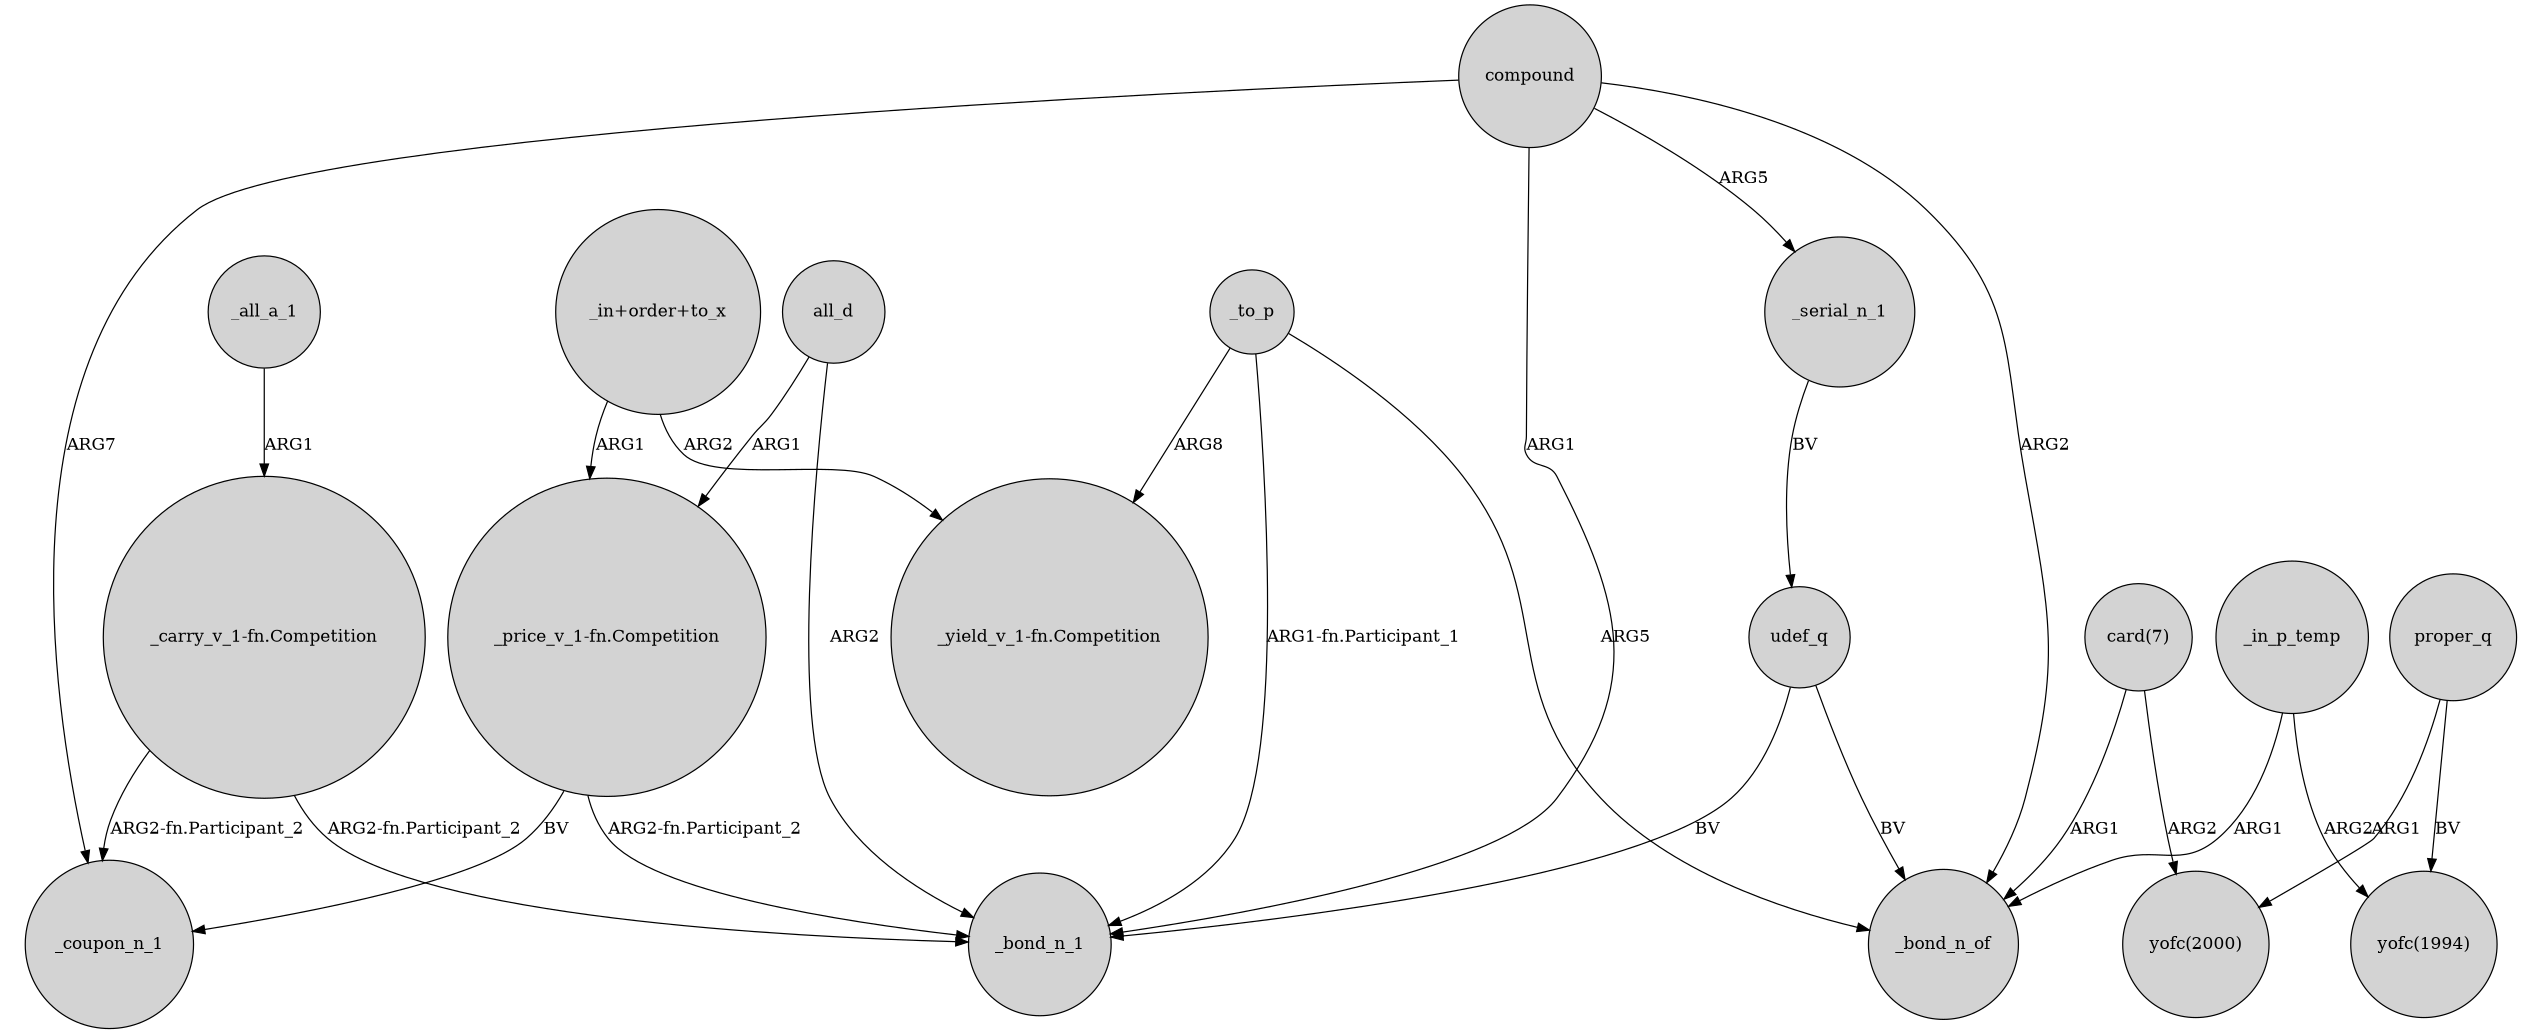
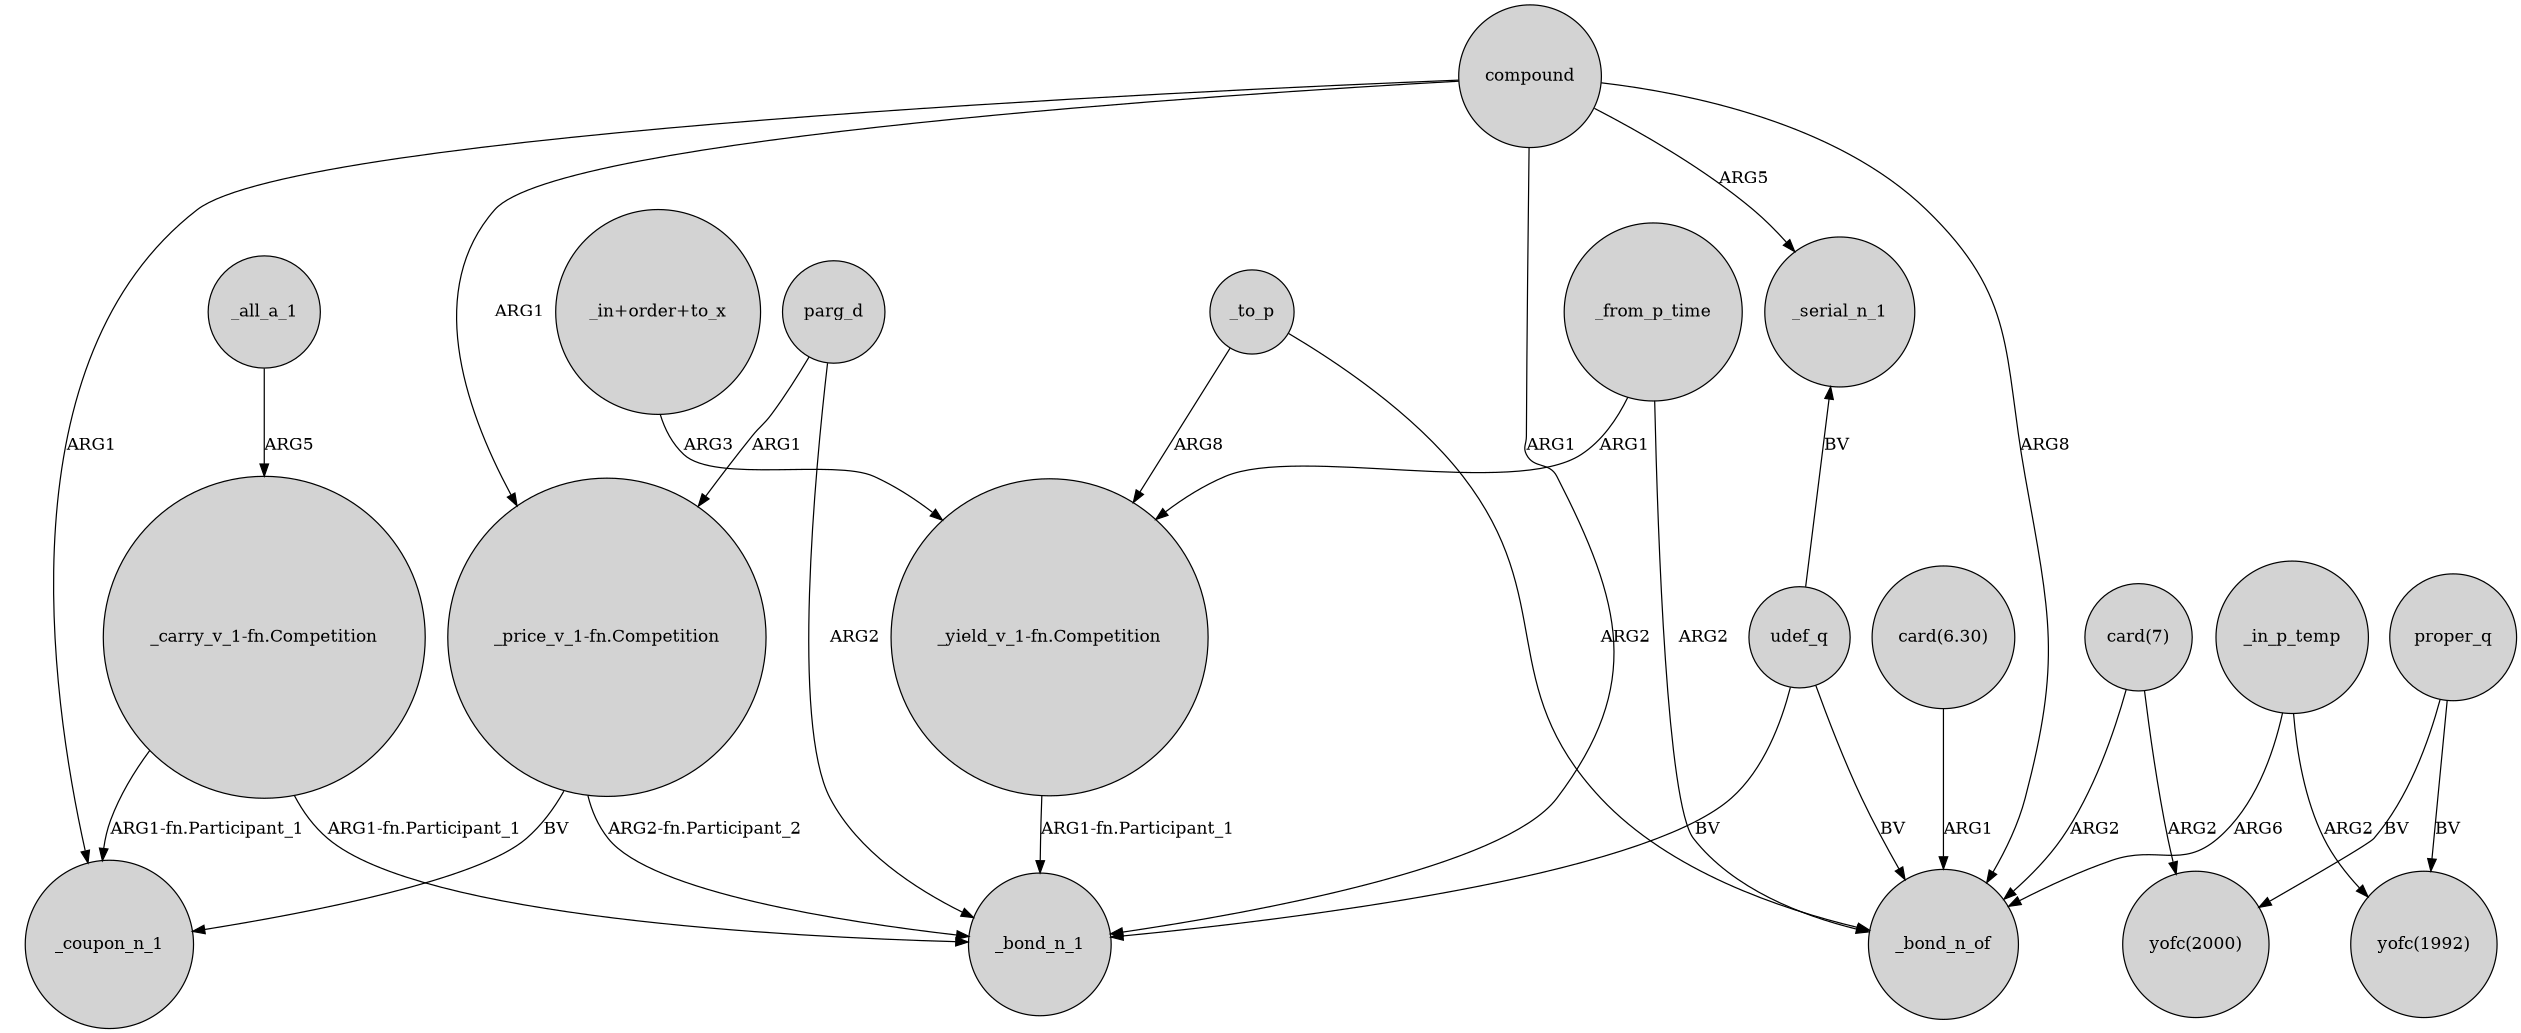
(834, 312) -> (834, 312)
none -> (1653, 312)
(597, 433) -> (821, 134)
(92, 445) -> (92, 445)
(289, 445) -> (289, 445)
(709, 445) -> (709, 445)
(2045, 445) -> (2045, 445)
(1787, 476) -> (1817, 493)
(1626, 637) -> (1626, 637)
none -> (1943, 637)
(1266, 670) -> (1041, 828)
(208, 829) -> (208, 829)
(425, 829) -> (425, 829)
(2095, 829) -> (2095, 829)
(2259, 829) -> (2259, 829)
(2396, 829) -> (2396, 829)
(2424, 944) -> (2424, 944)
